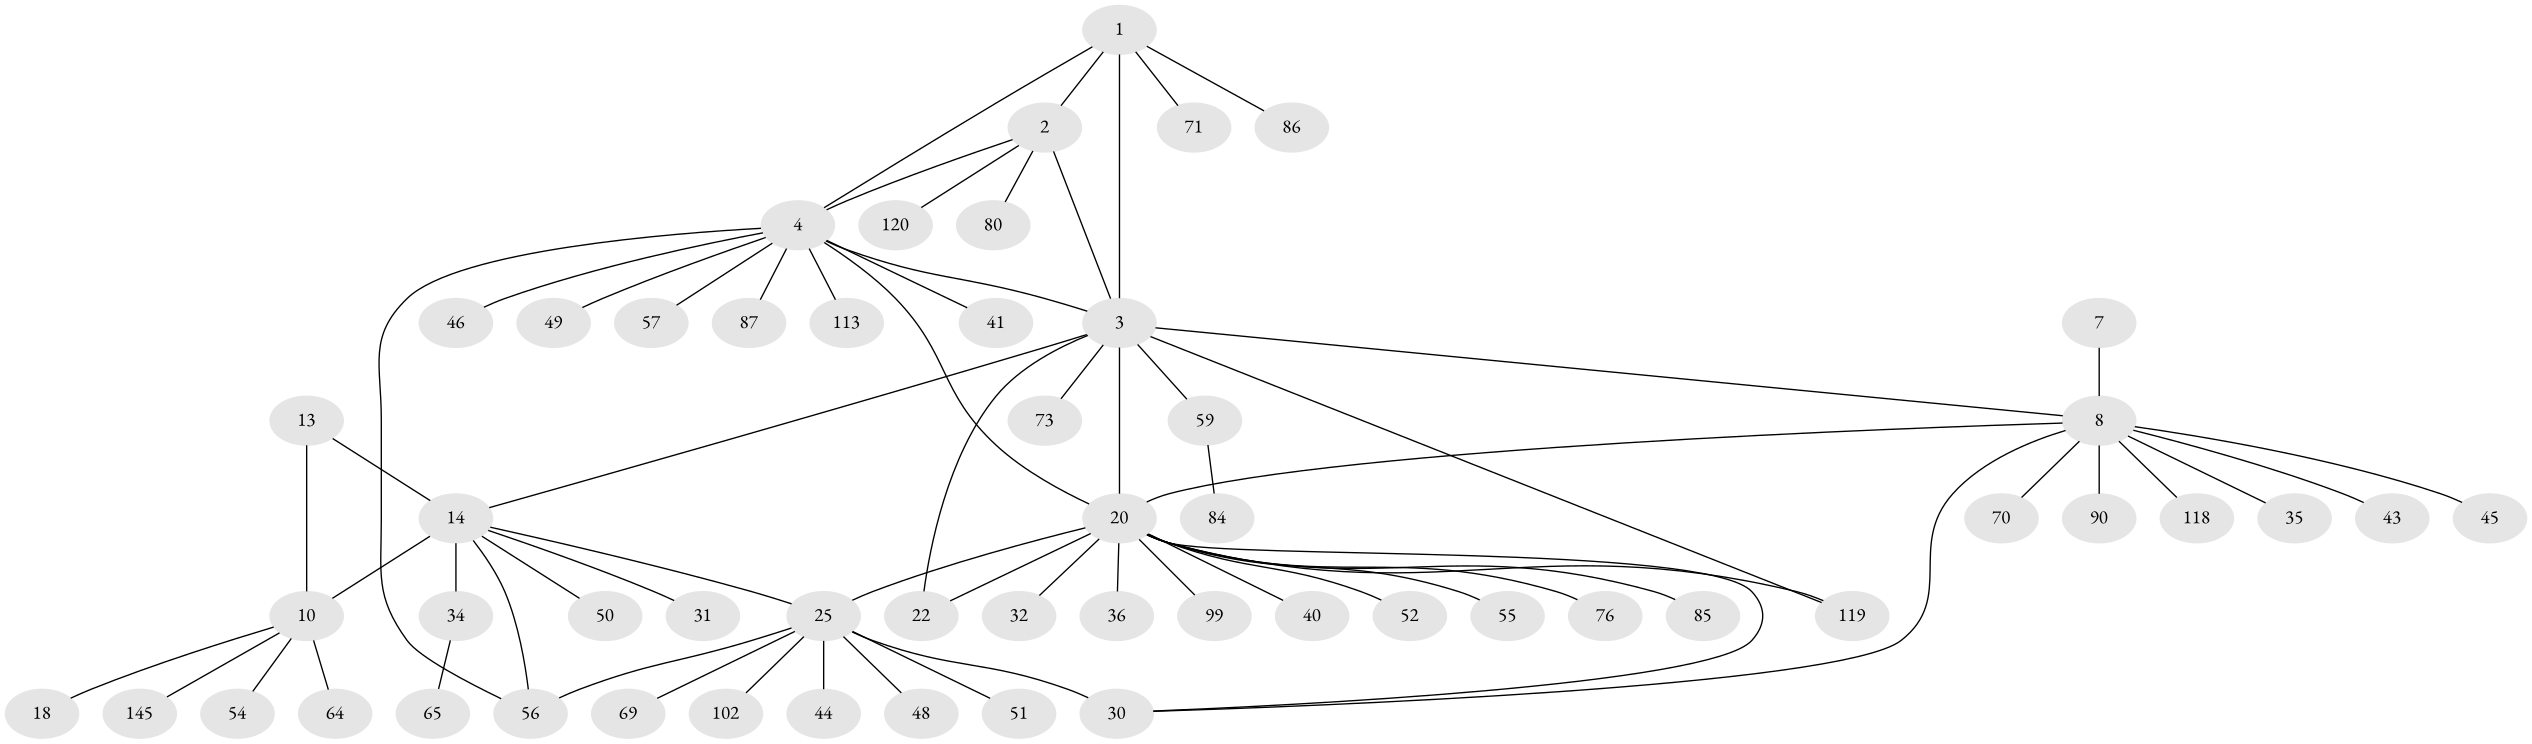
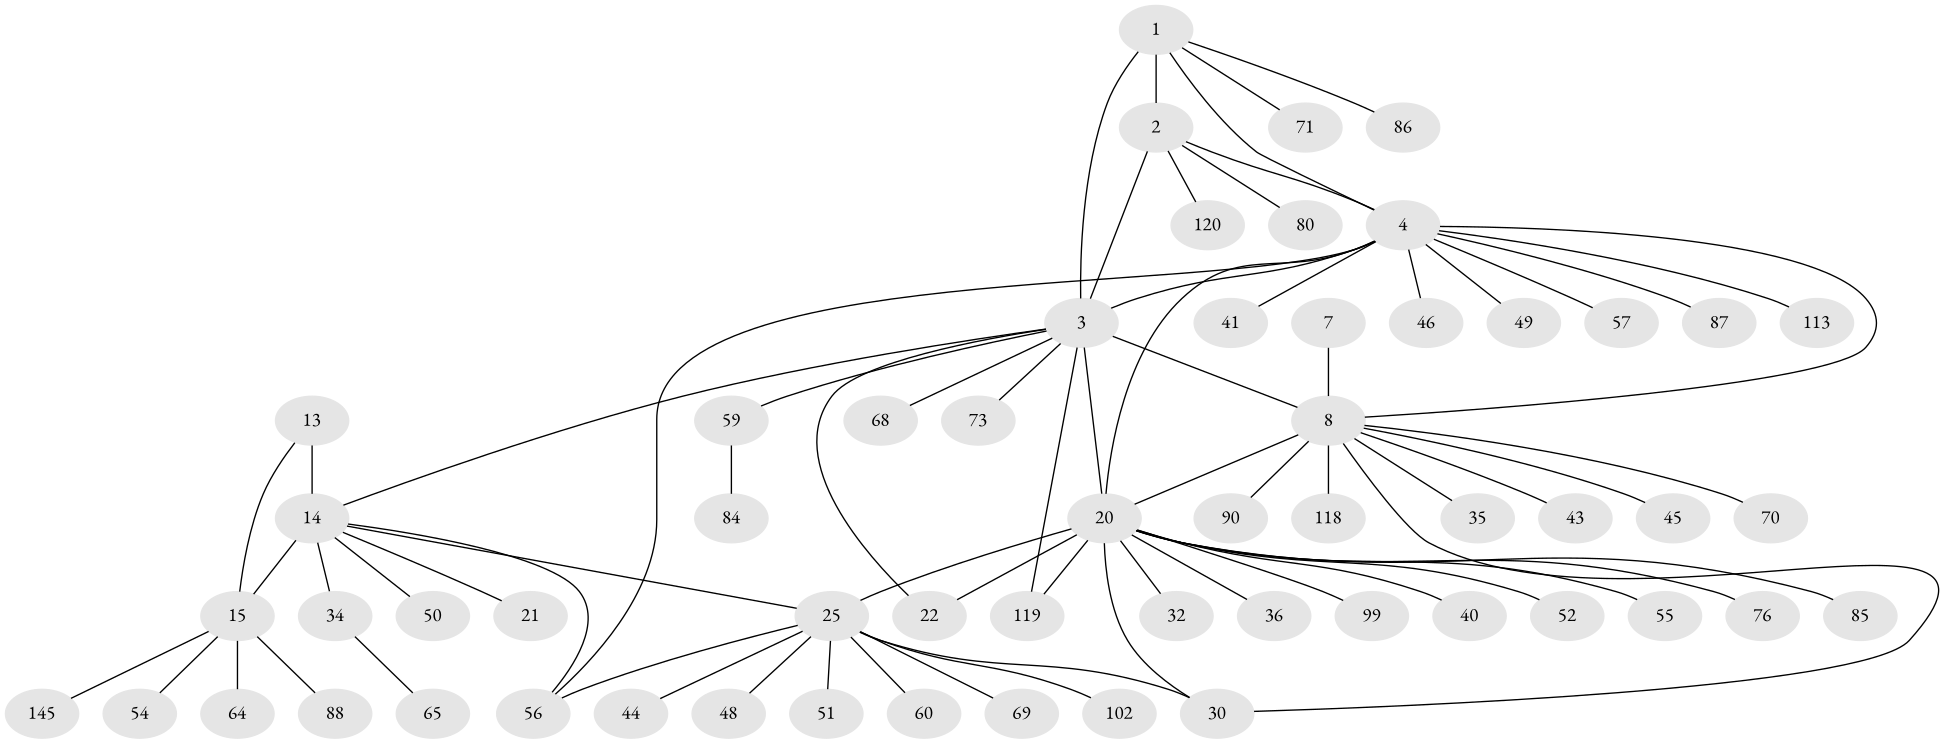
none -> (1859, 351)
none -> (881, 421)
(307, 616) -> (237, 616)
(703, 616) -> (531, 616)
(42, 714) -> (335, 714)
none -> (924, 714)
